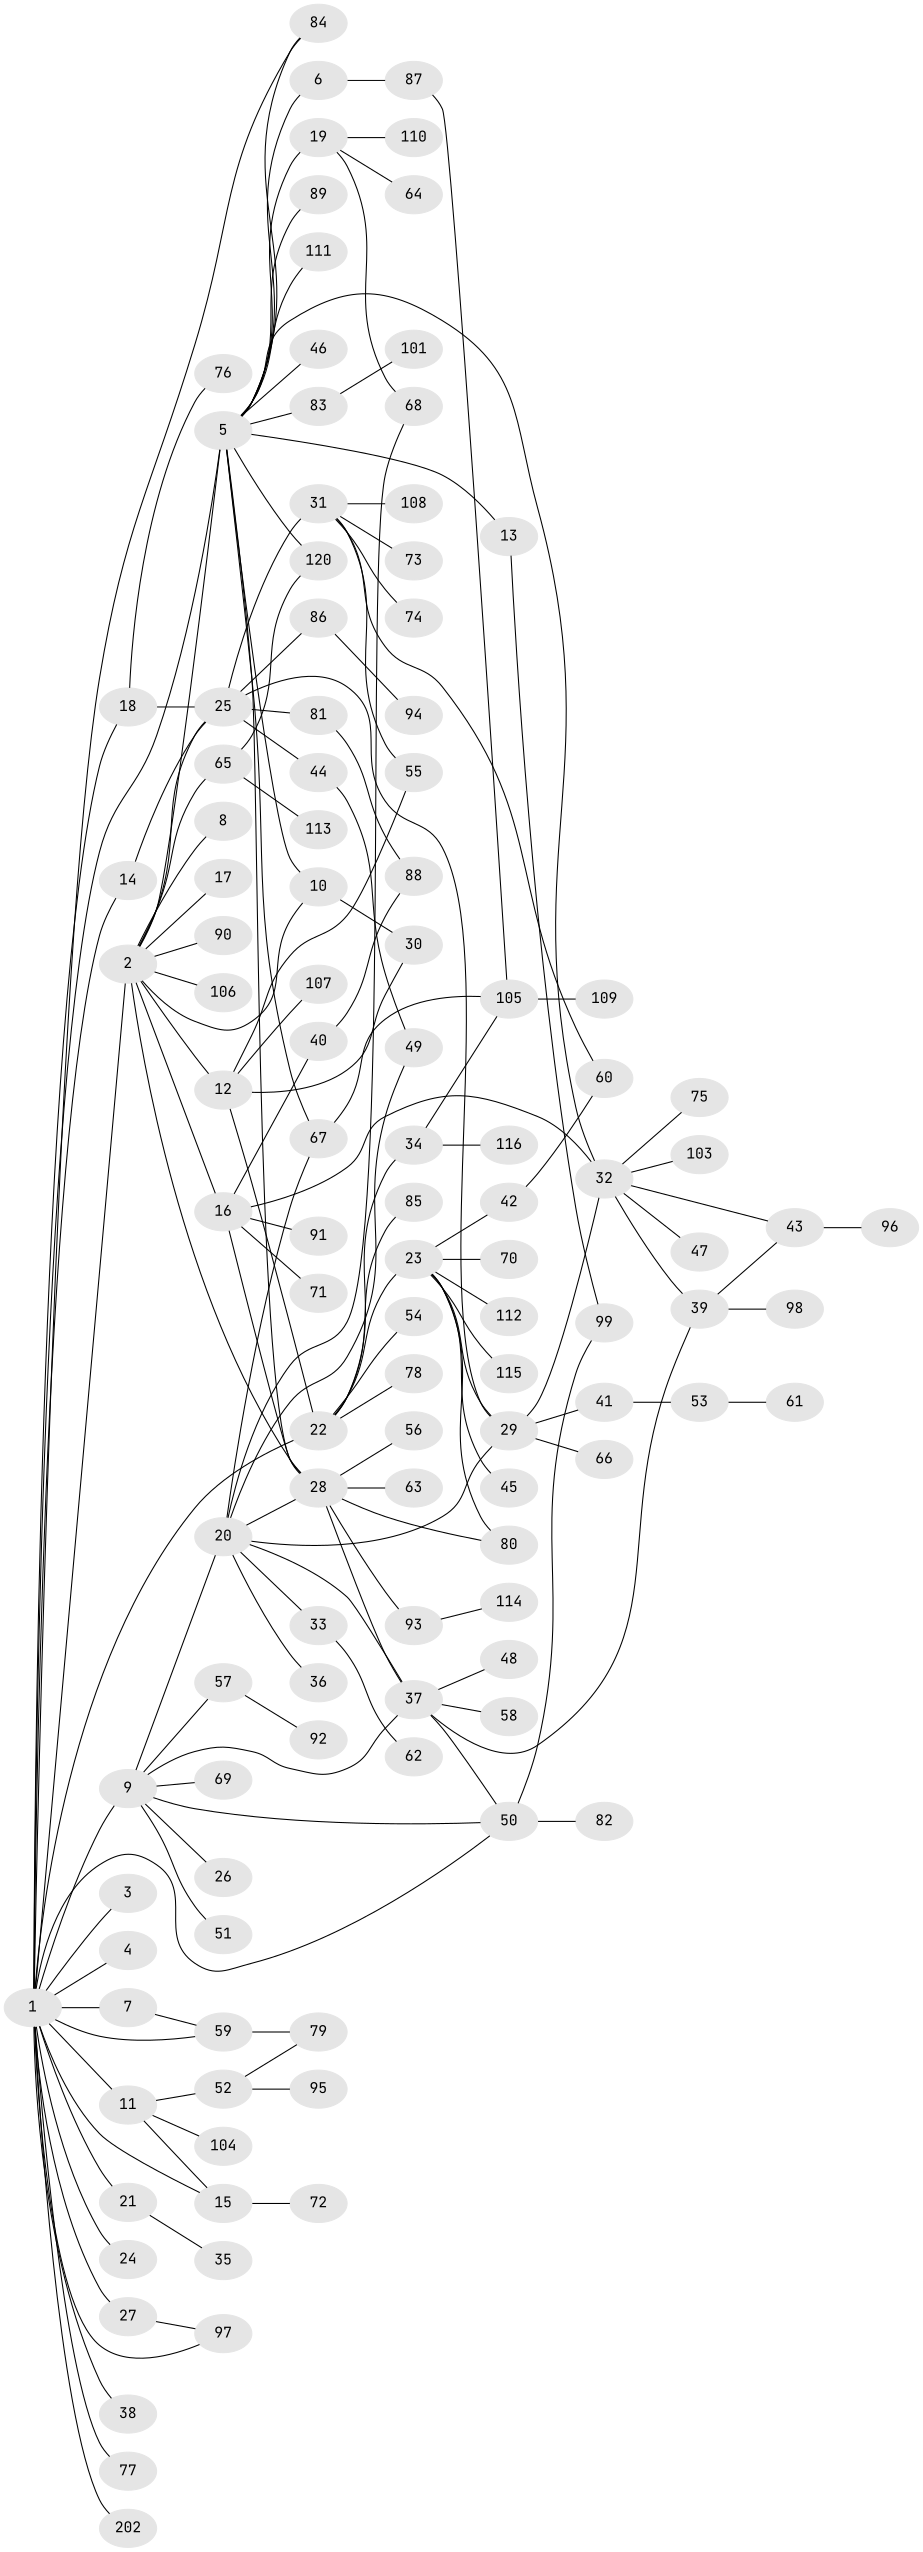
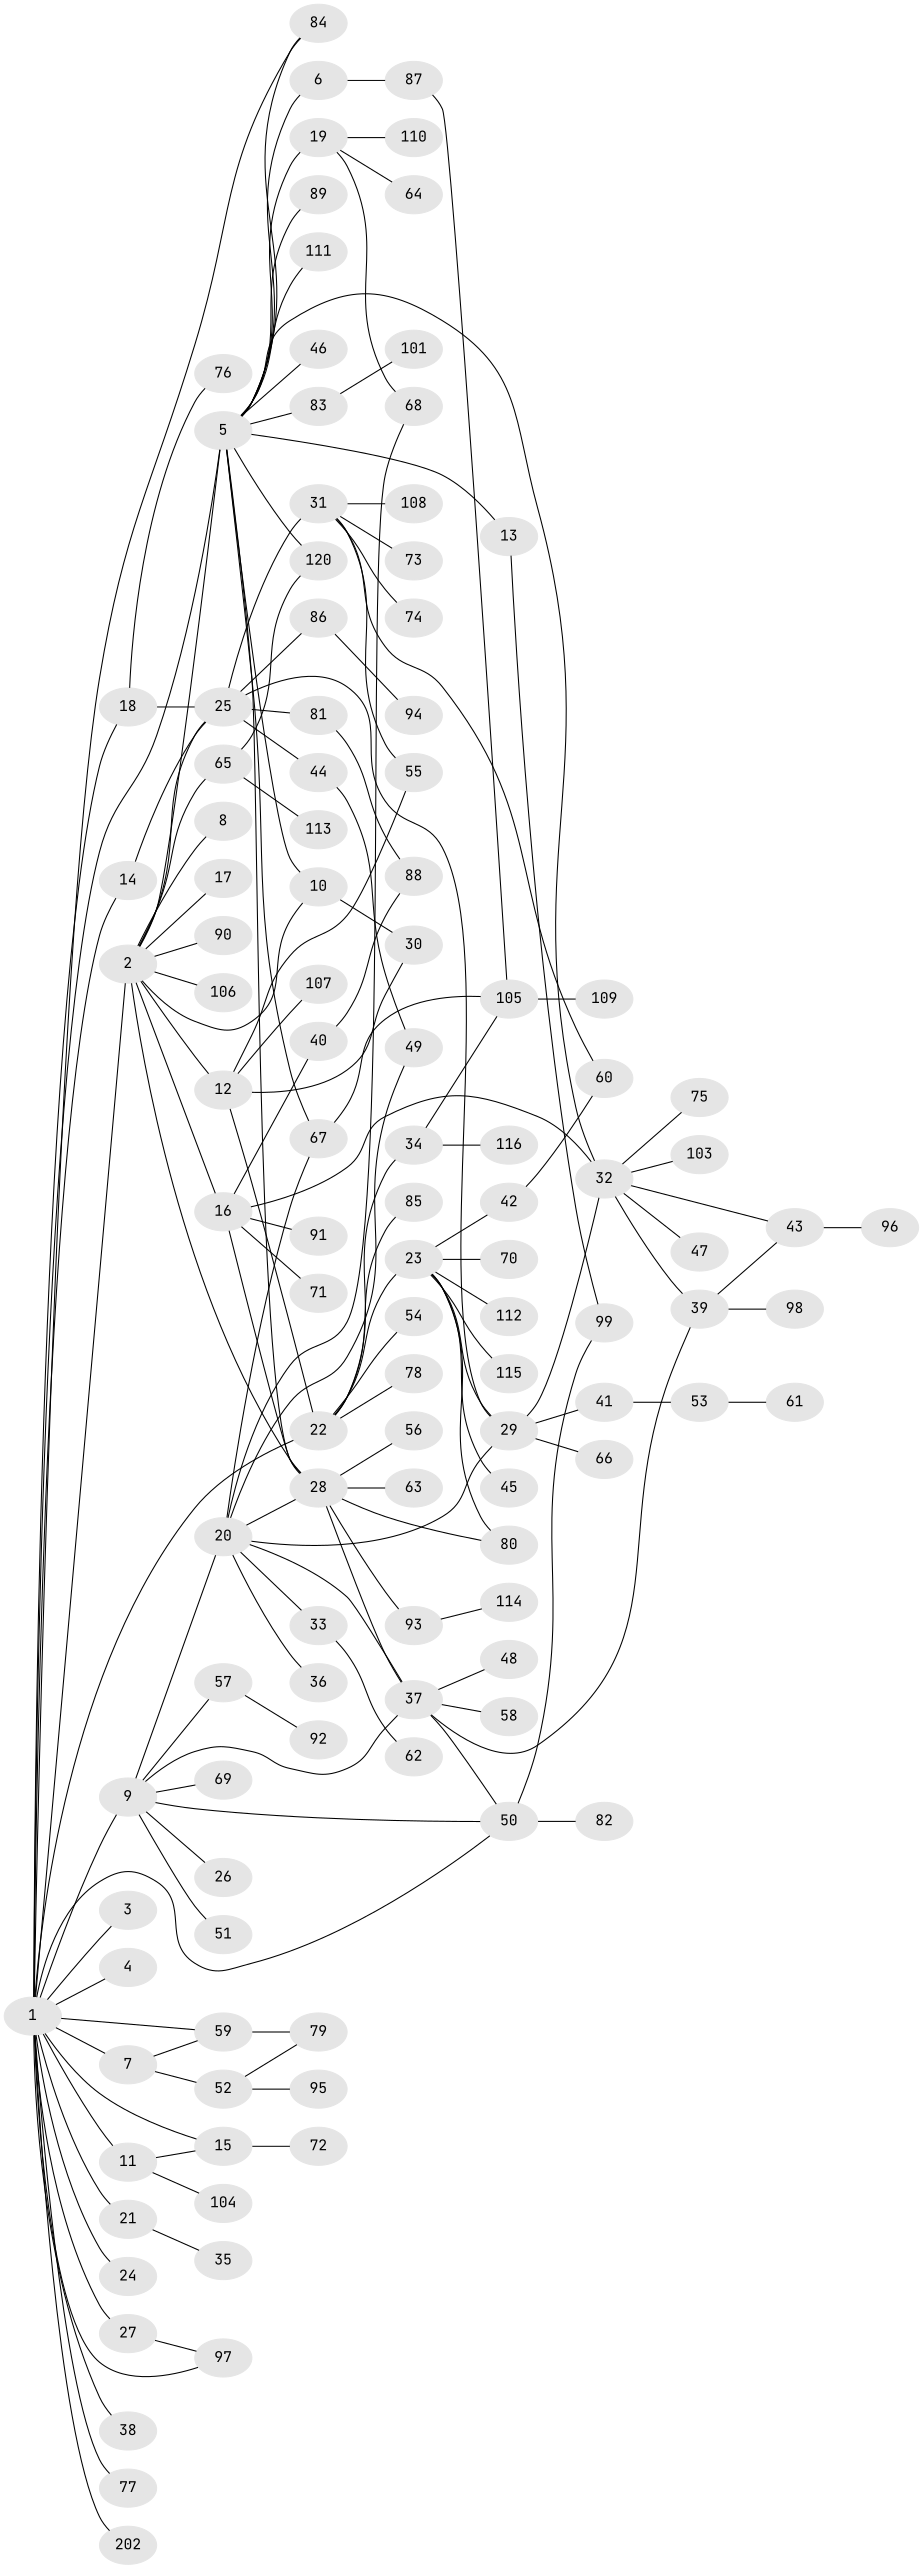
(176, 2097) -> (176, 2077)
